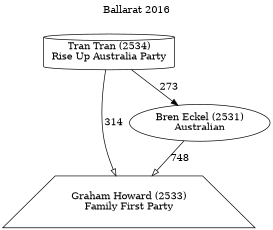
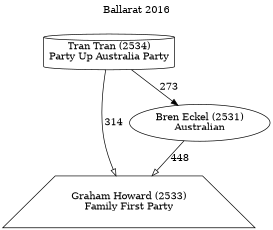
(109, 52) -> (109, 52)
(180, 159) -> (180, 159)
